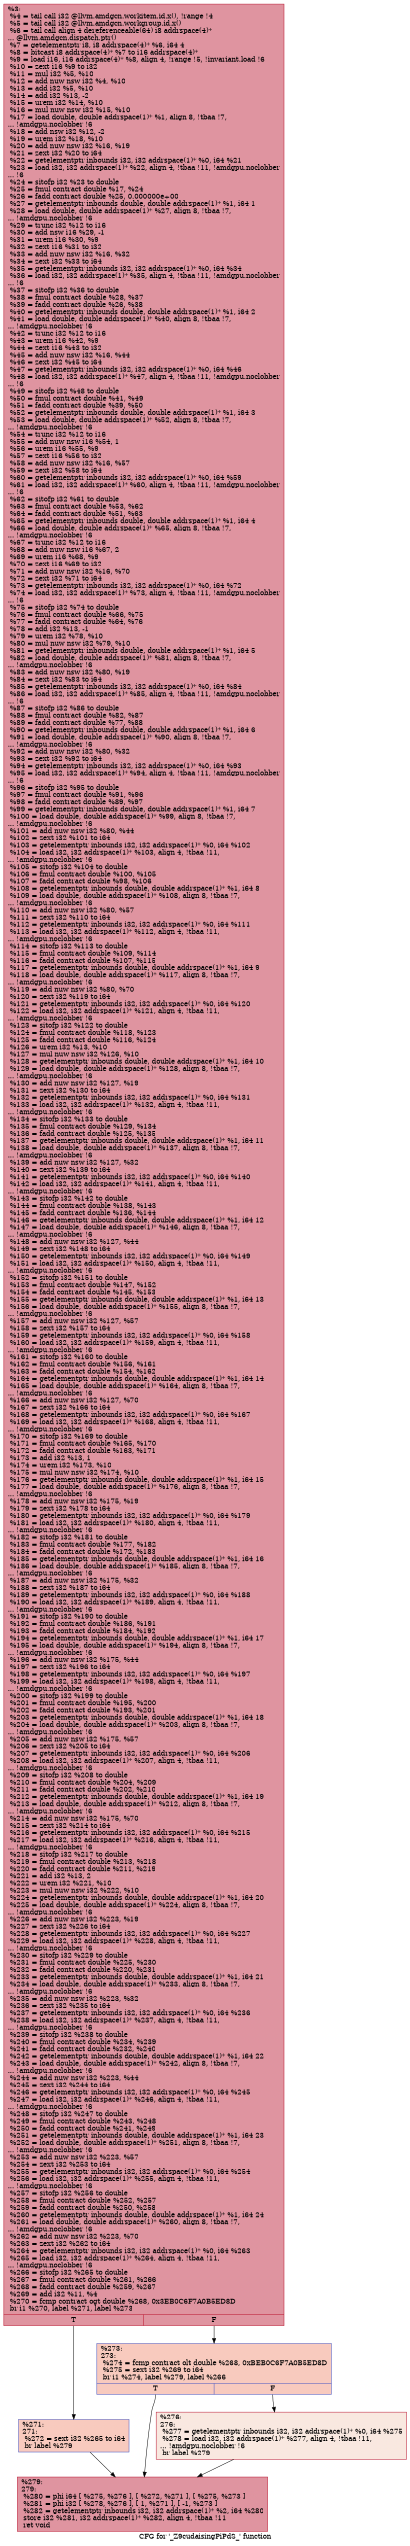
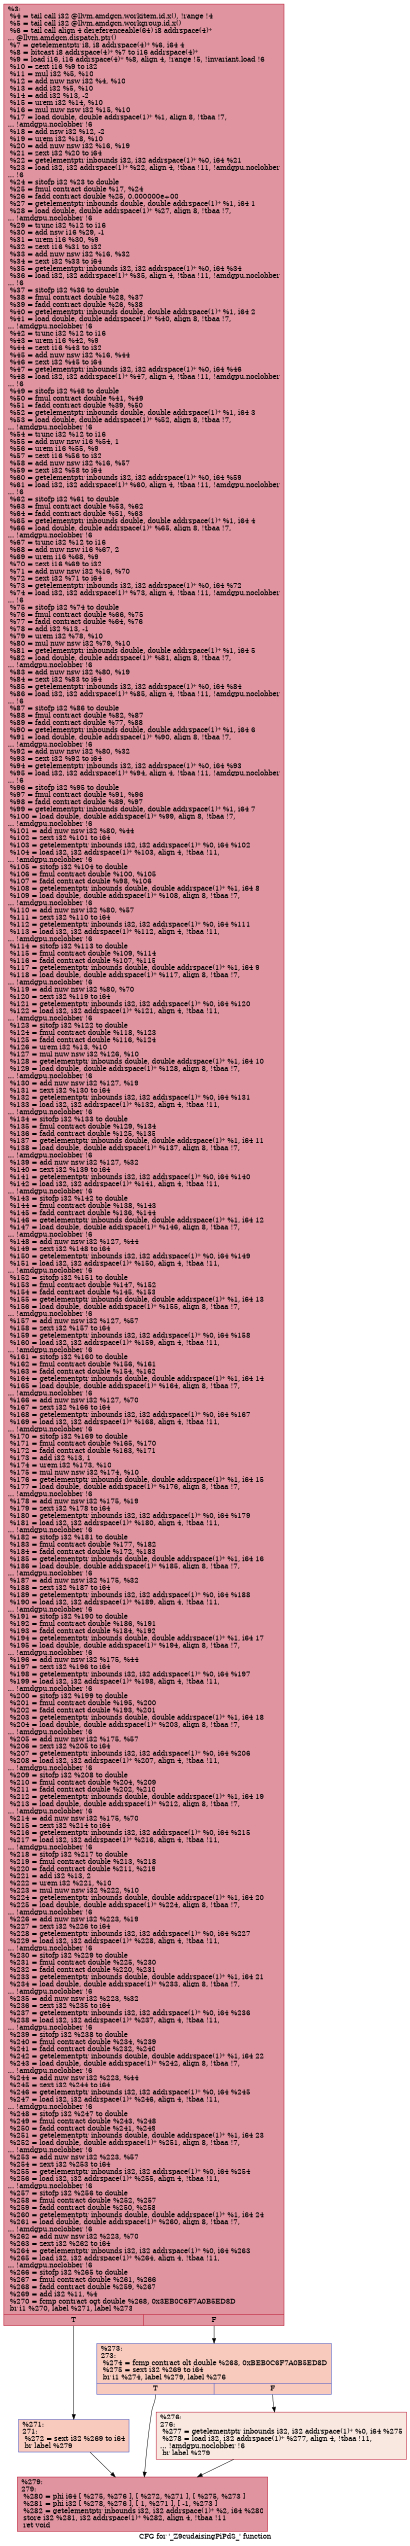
(163, 2378) -> (163, 2378)
(74, 2439) -> (74, 2439)
